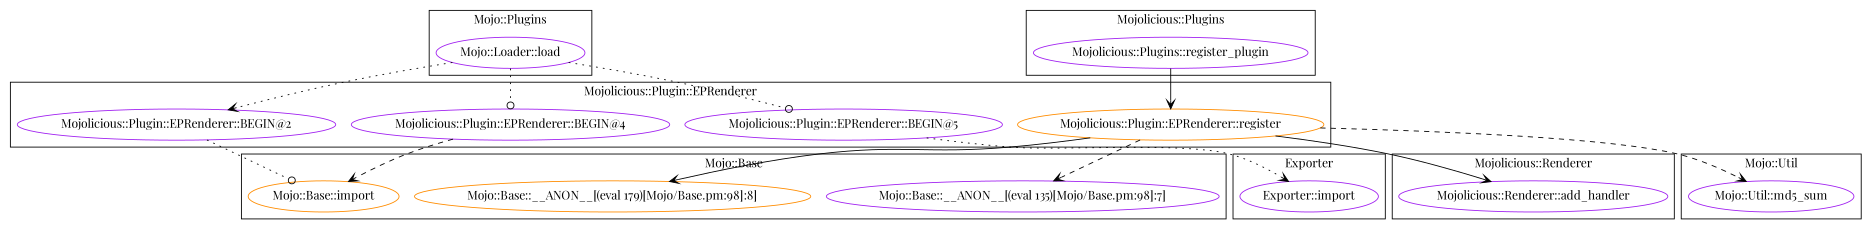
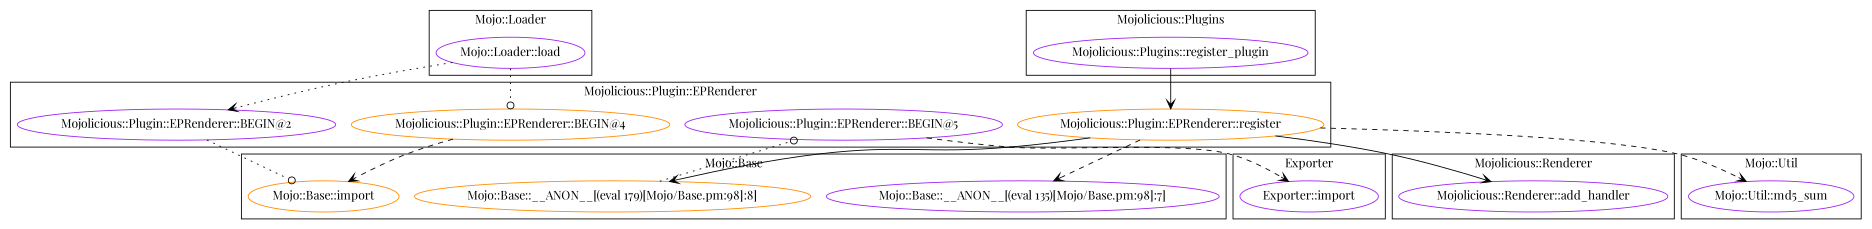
(511, 20) -> (511, 20)
(650, 77) -> (725, 161)
(511, 125) -> (511, 125)
(1106, 148) -> (1106, 148)
